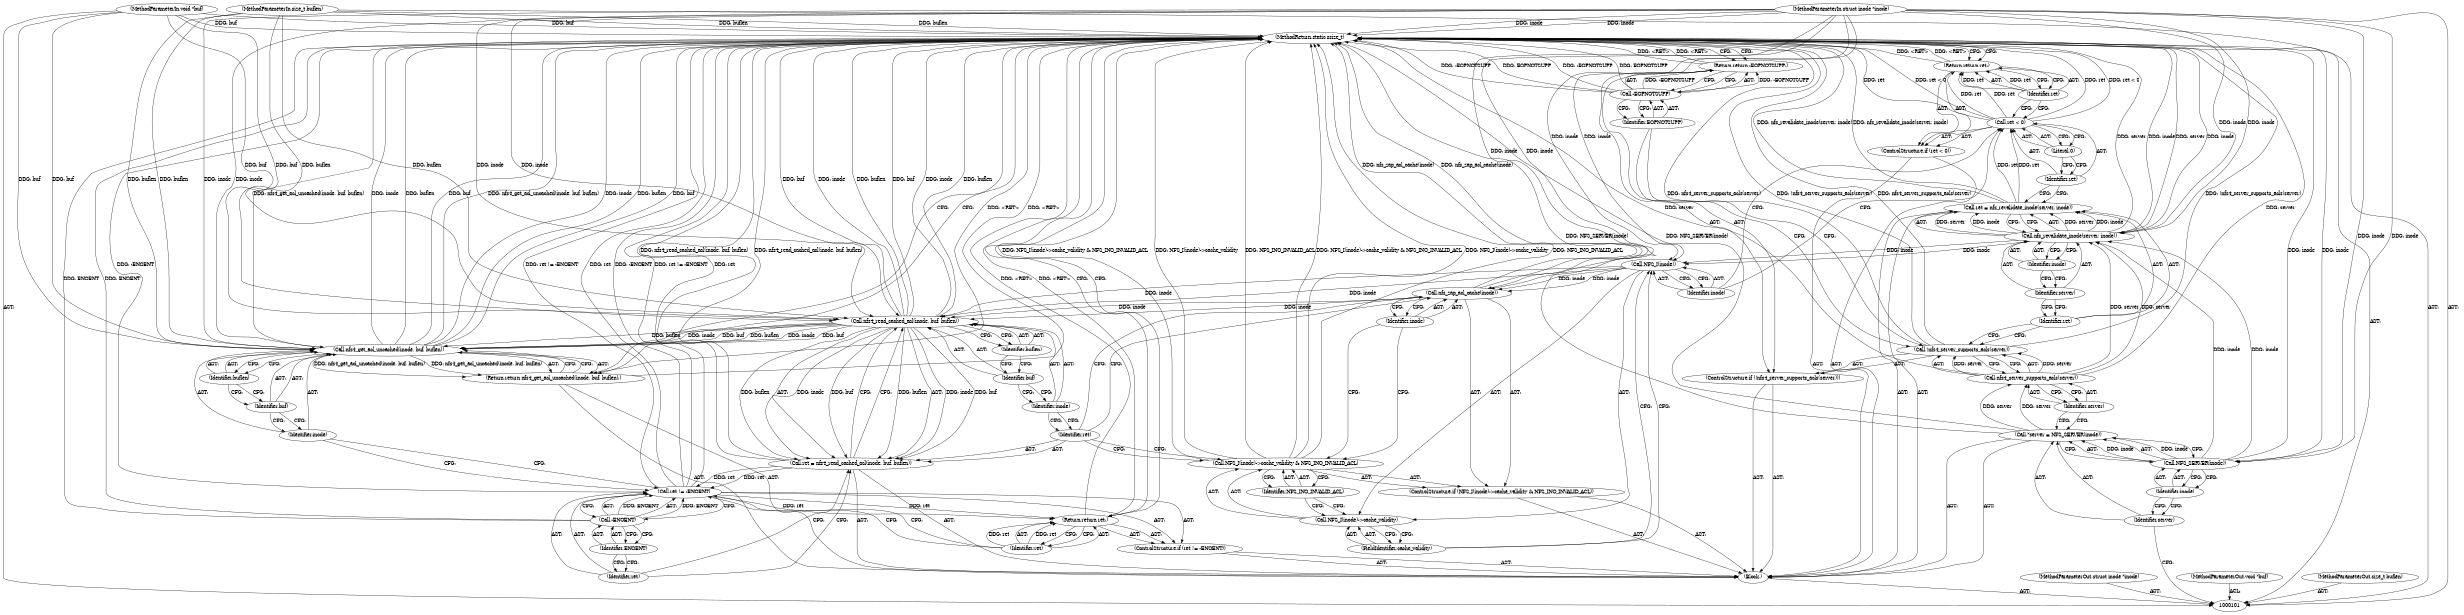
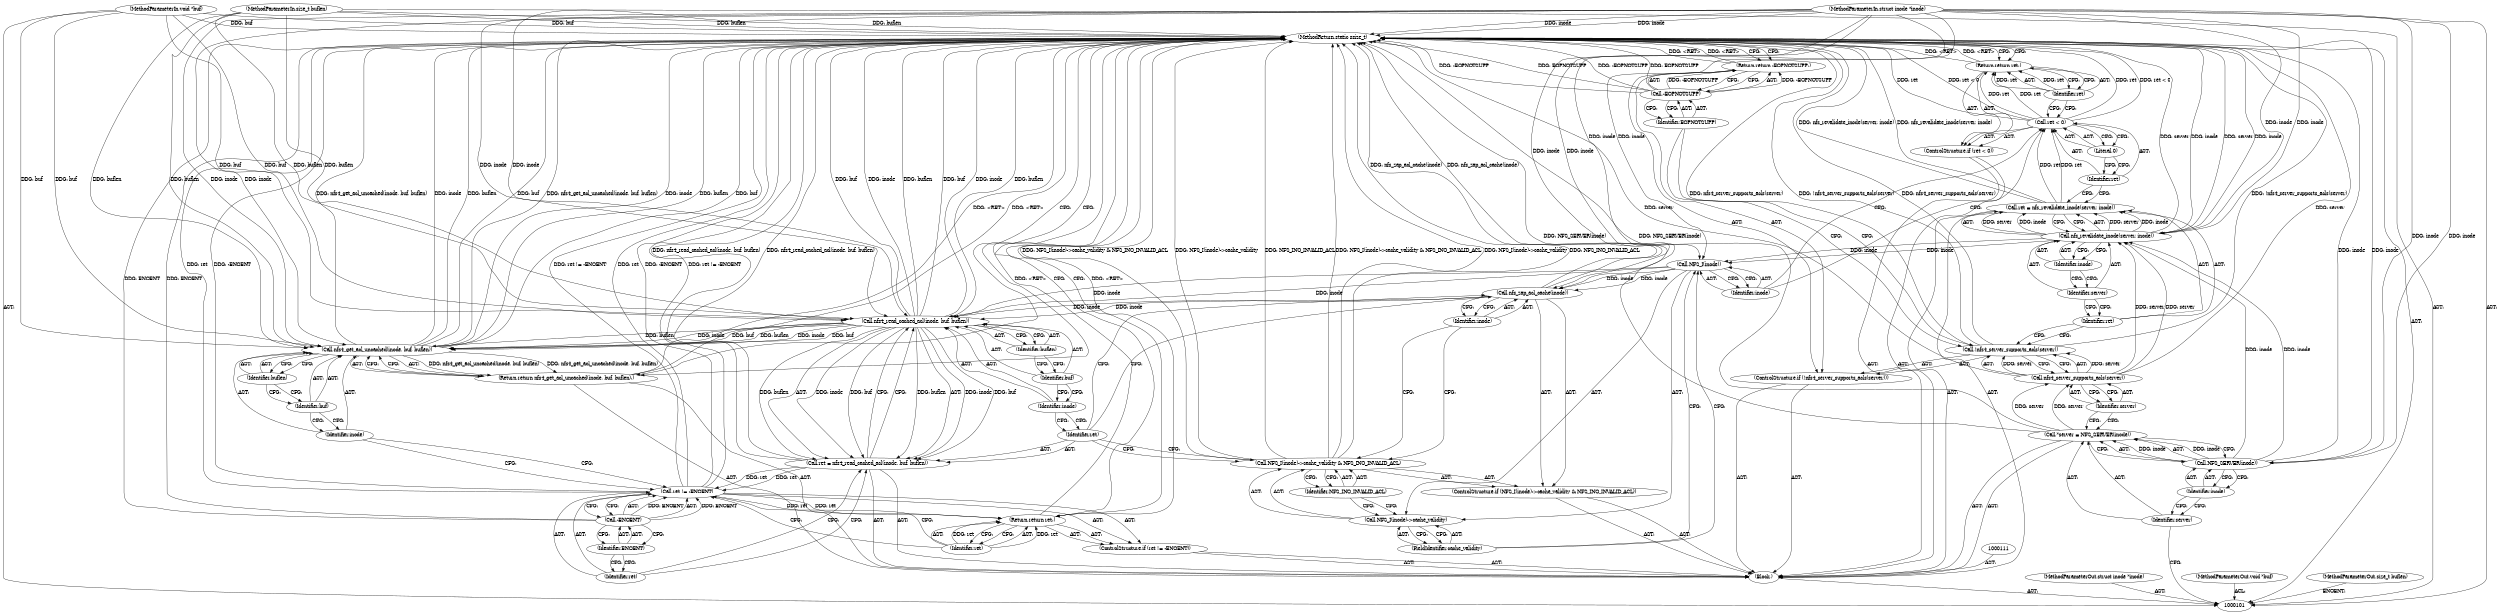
none -> (1998, 549)
(2324, 592) -> (2335, 592)
